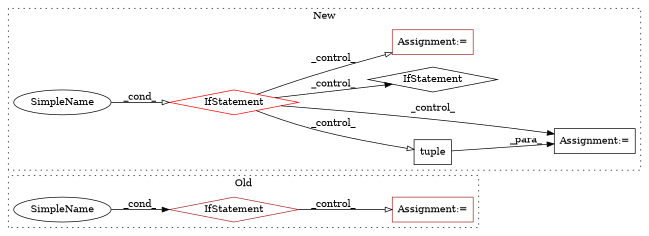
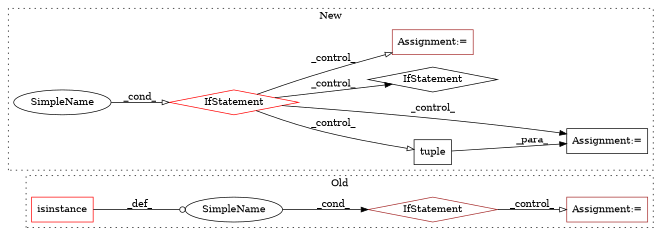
none -> (62, 210)
